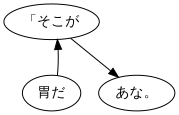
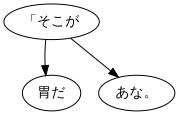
(58, 63) -> (45, 52)
